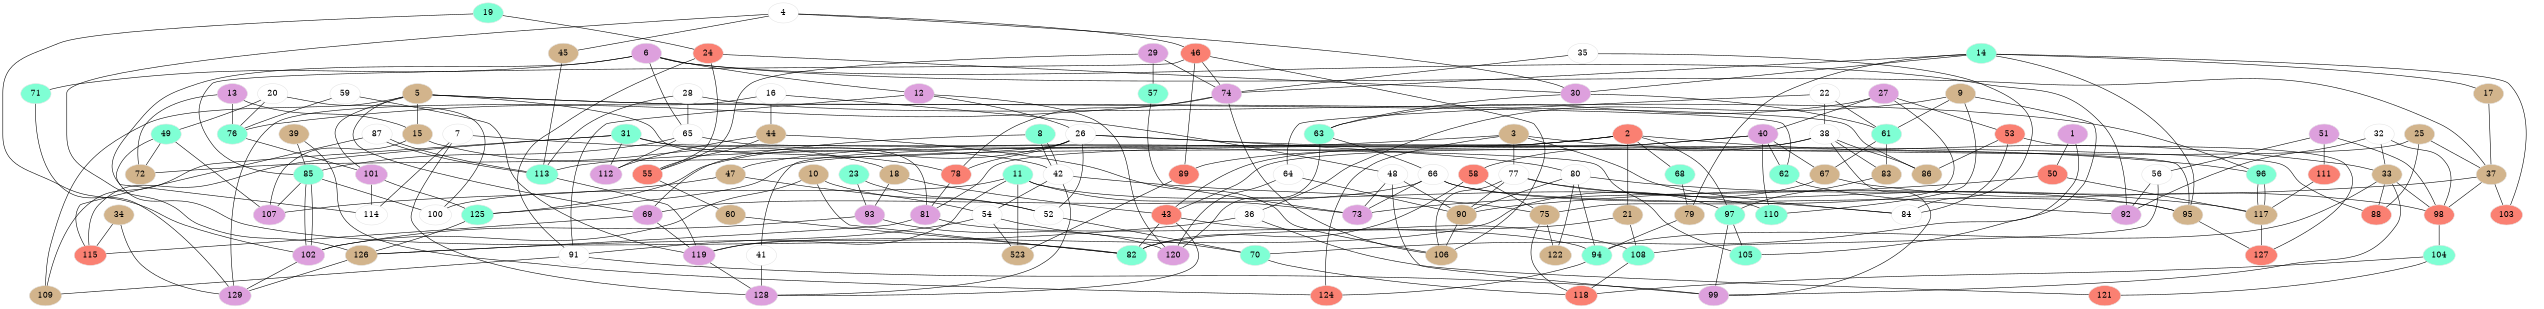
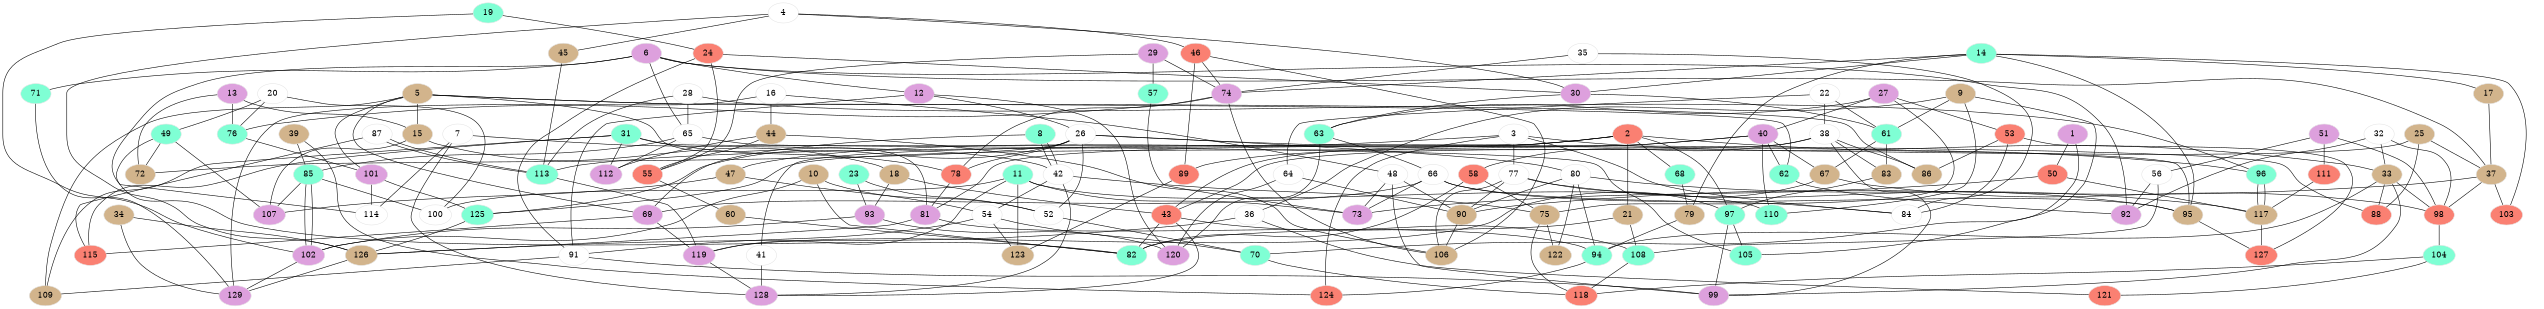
(620, 69) -> none
(345, 94) -> none
(1514, 134) -> (1514, 134)
(105, 235) -> (241, 232)
(1018, 255) -> (1018, 255)
